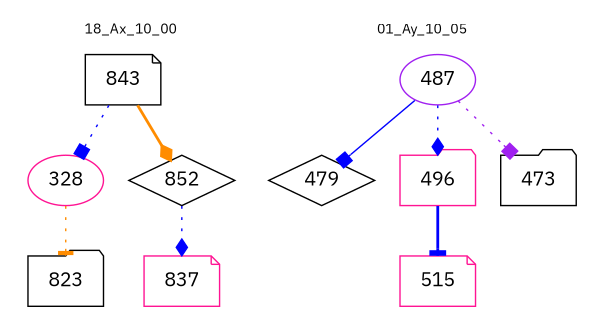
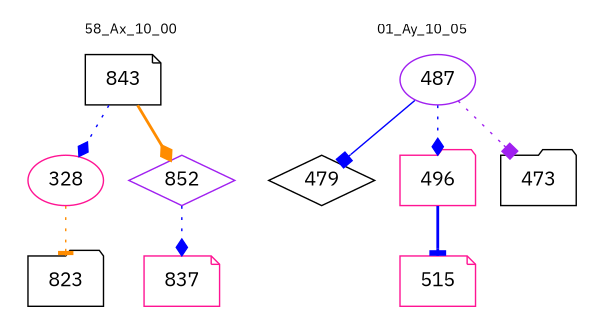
(131, 30) -> (131, 30)
(98, 125) -> (98, 125)
(182, 180) -> (182, 180)
